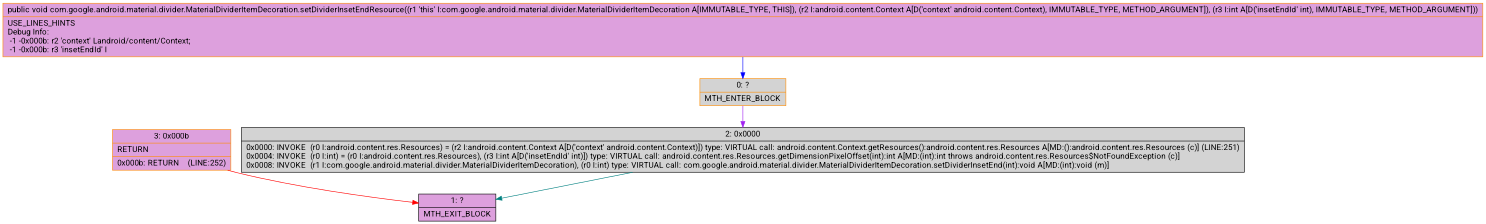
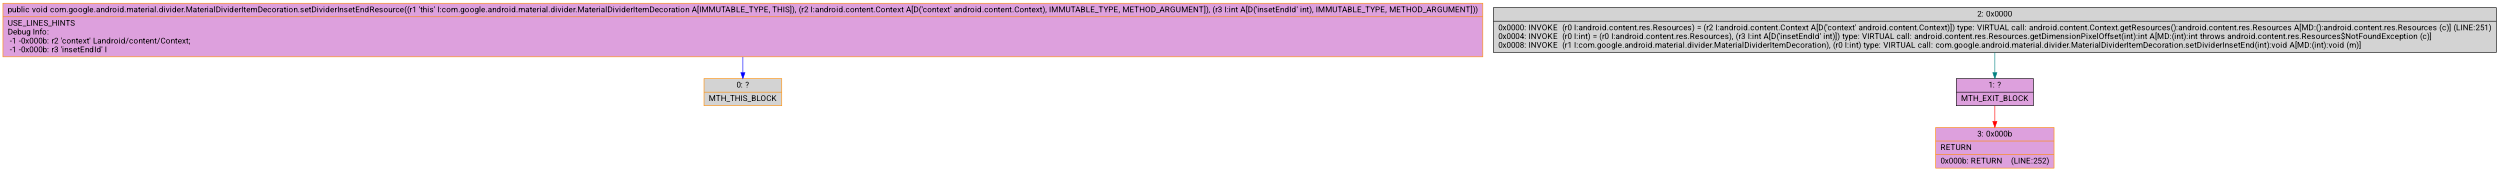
(743, 99) -> (743, 99)
(743, 114) -> none
(320, 189) -> (1995, 114)
